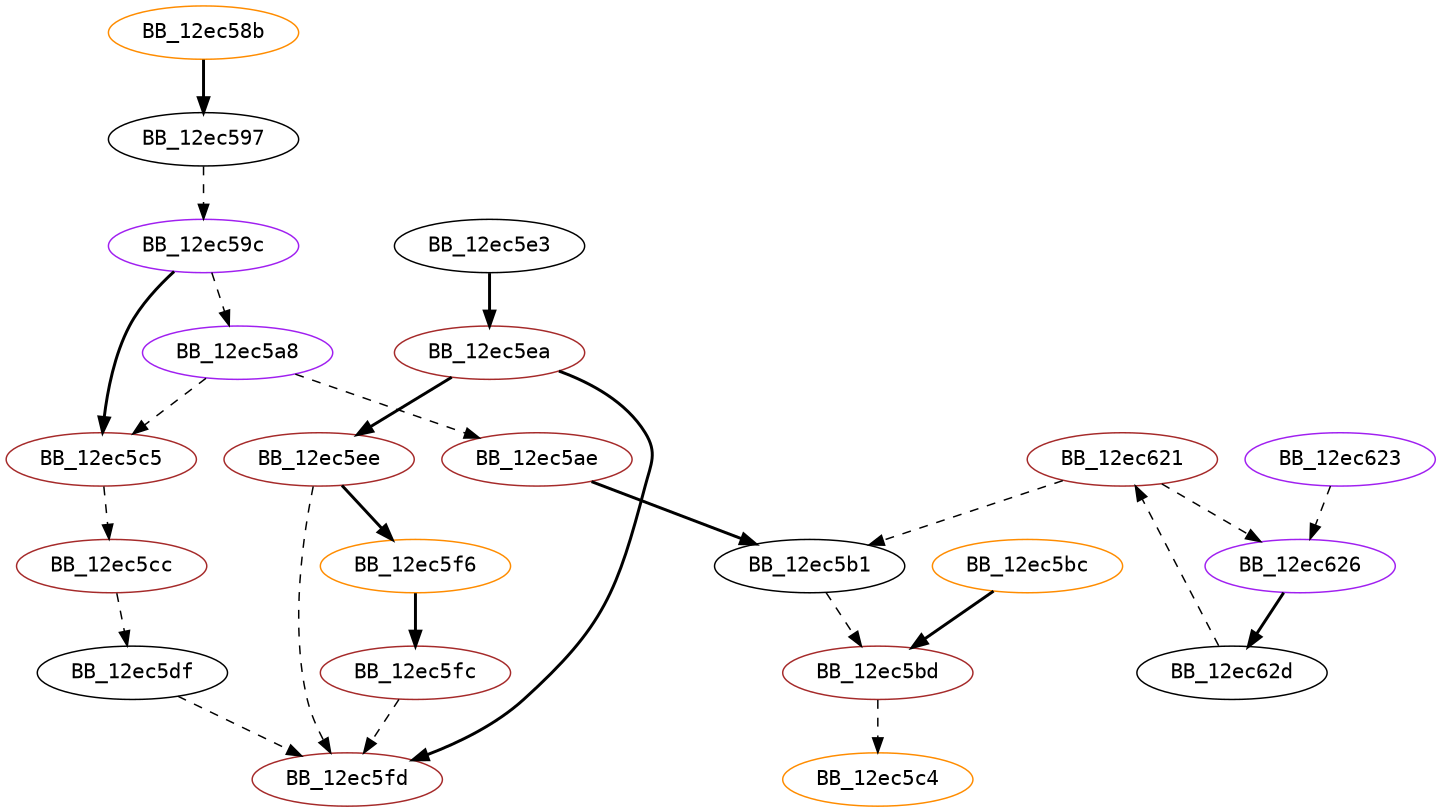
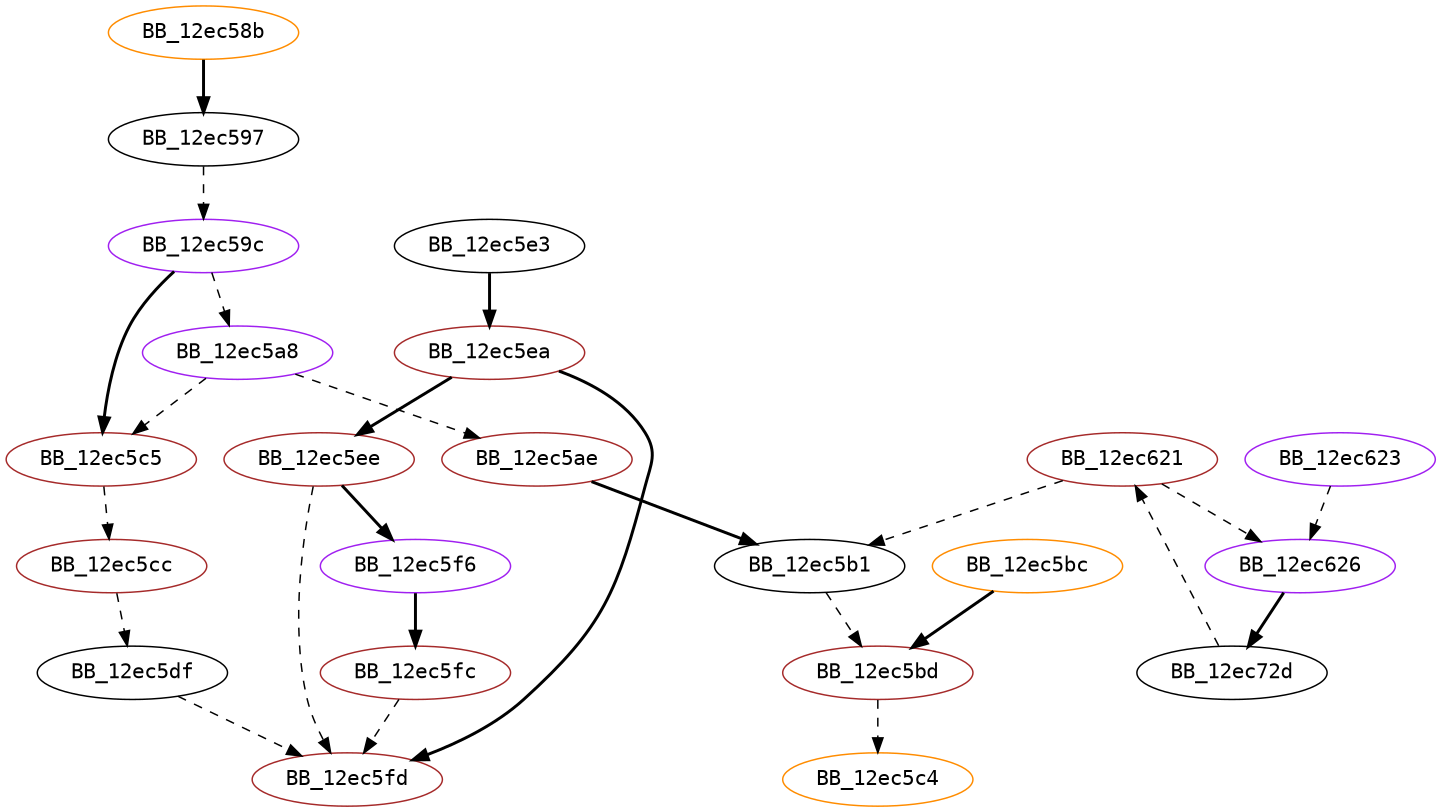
(415, 566) -> (415, 566)
(1232, 673) -> (1232, 673)
